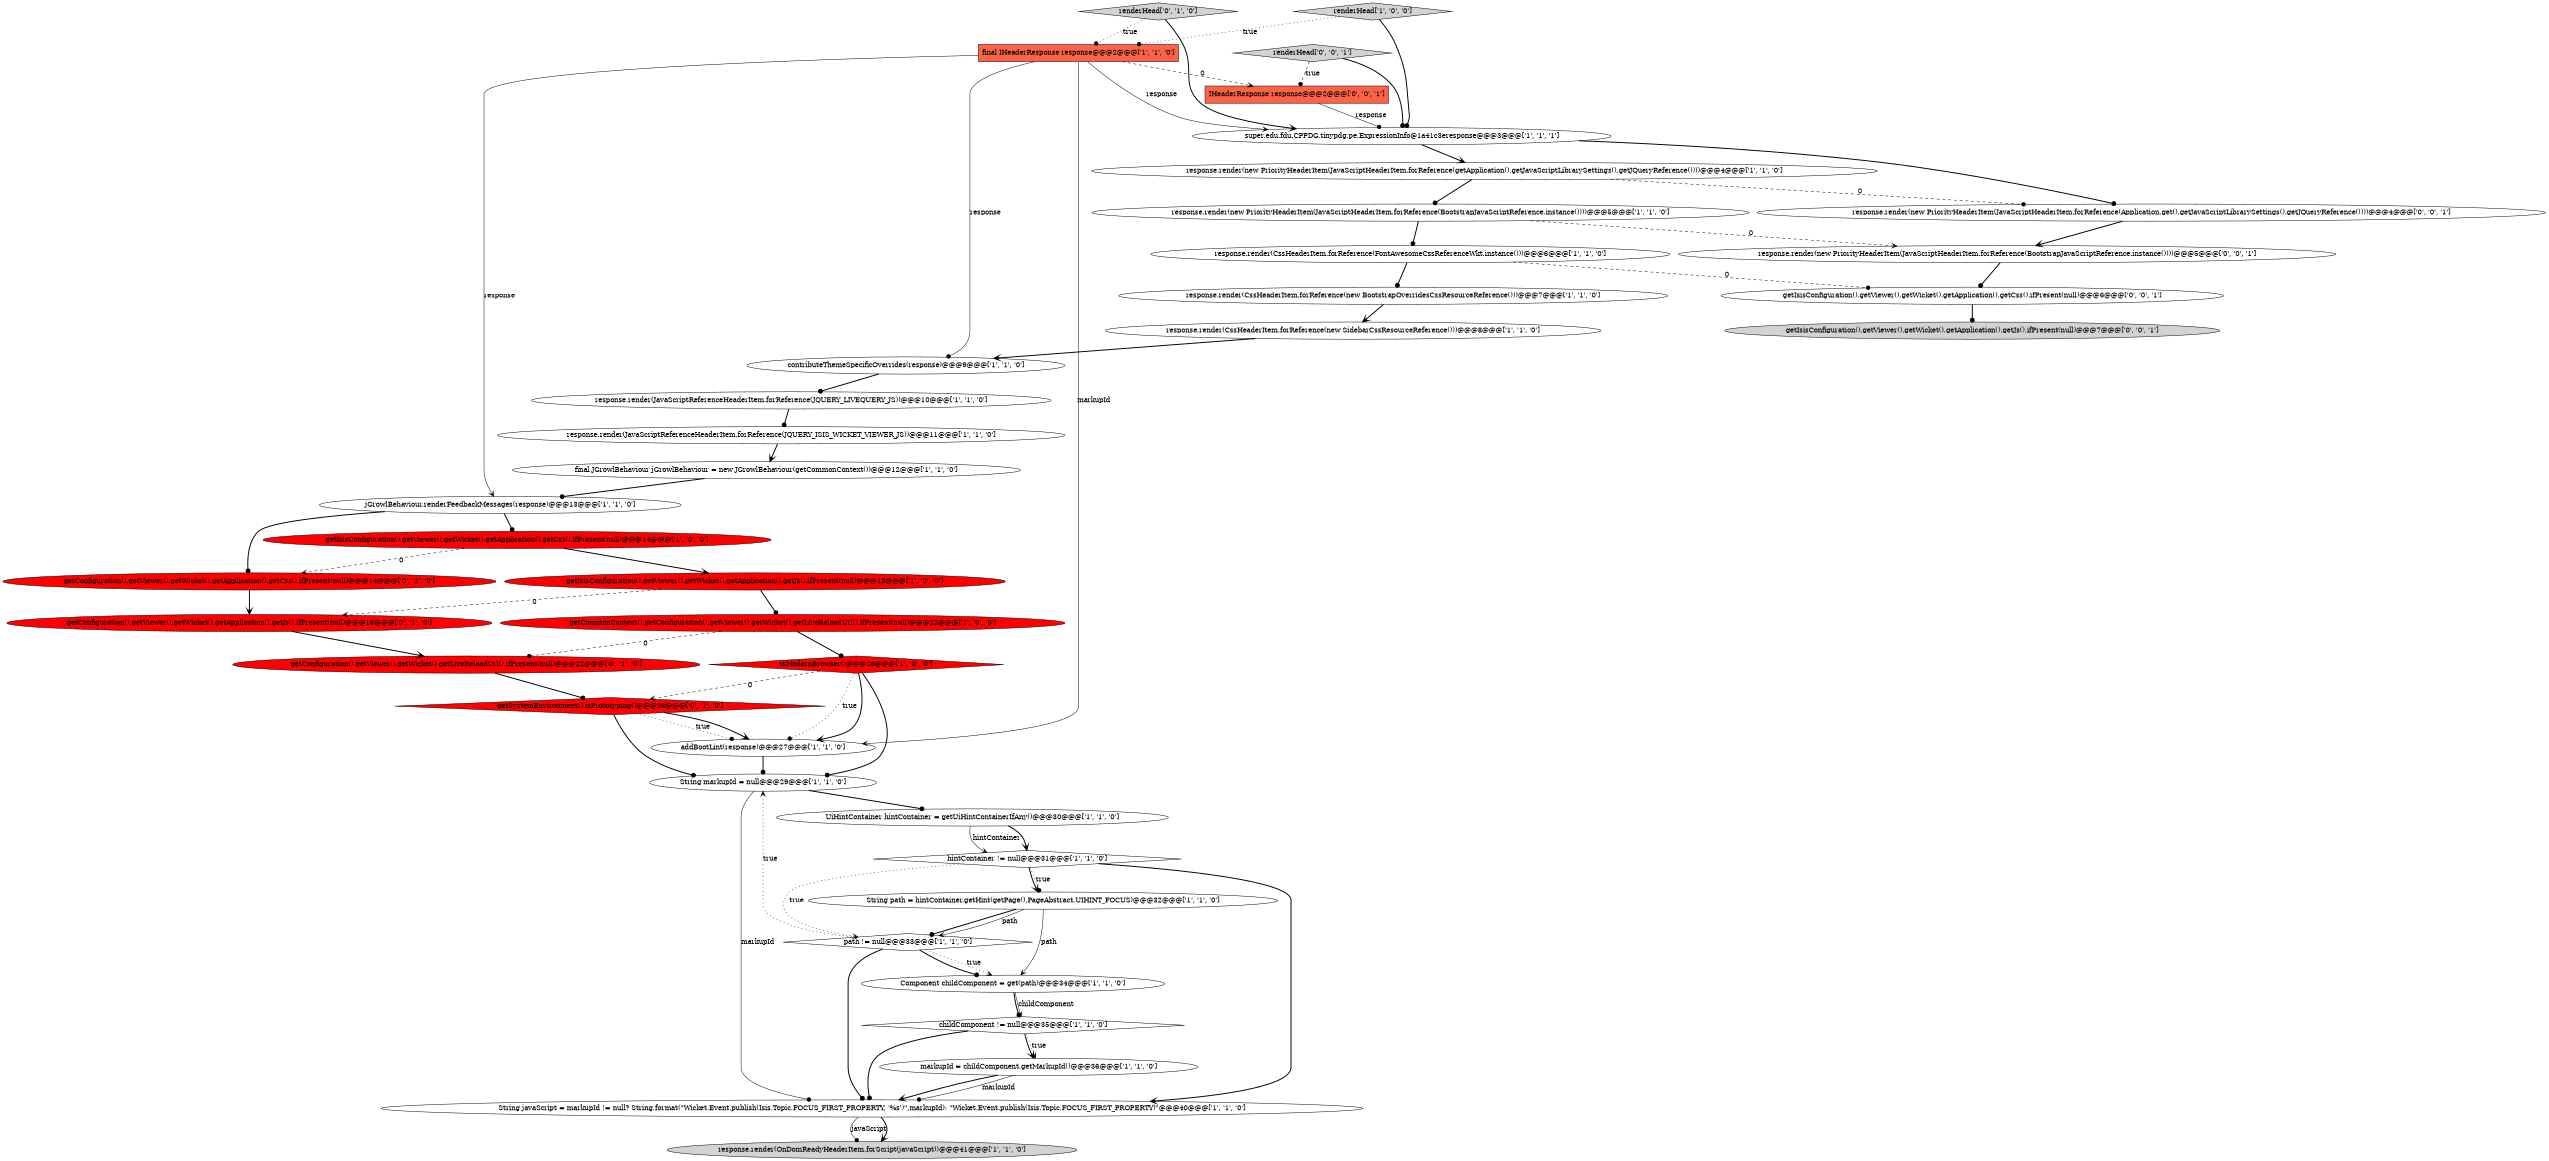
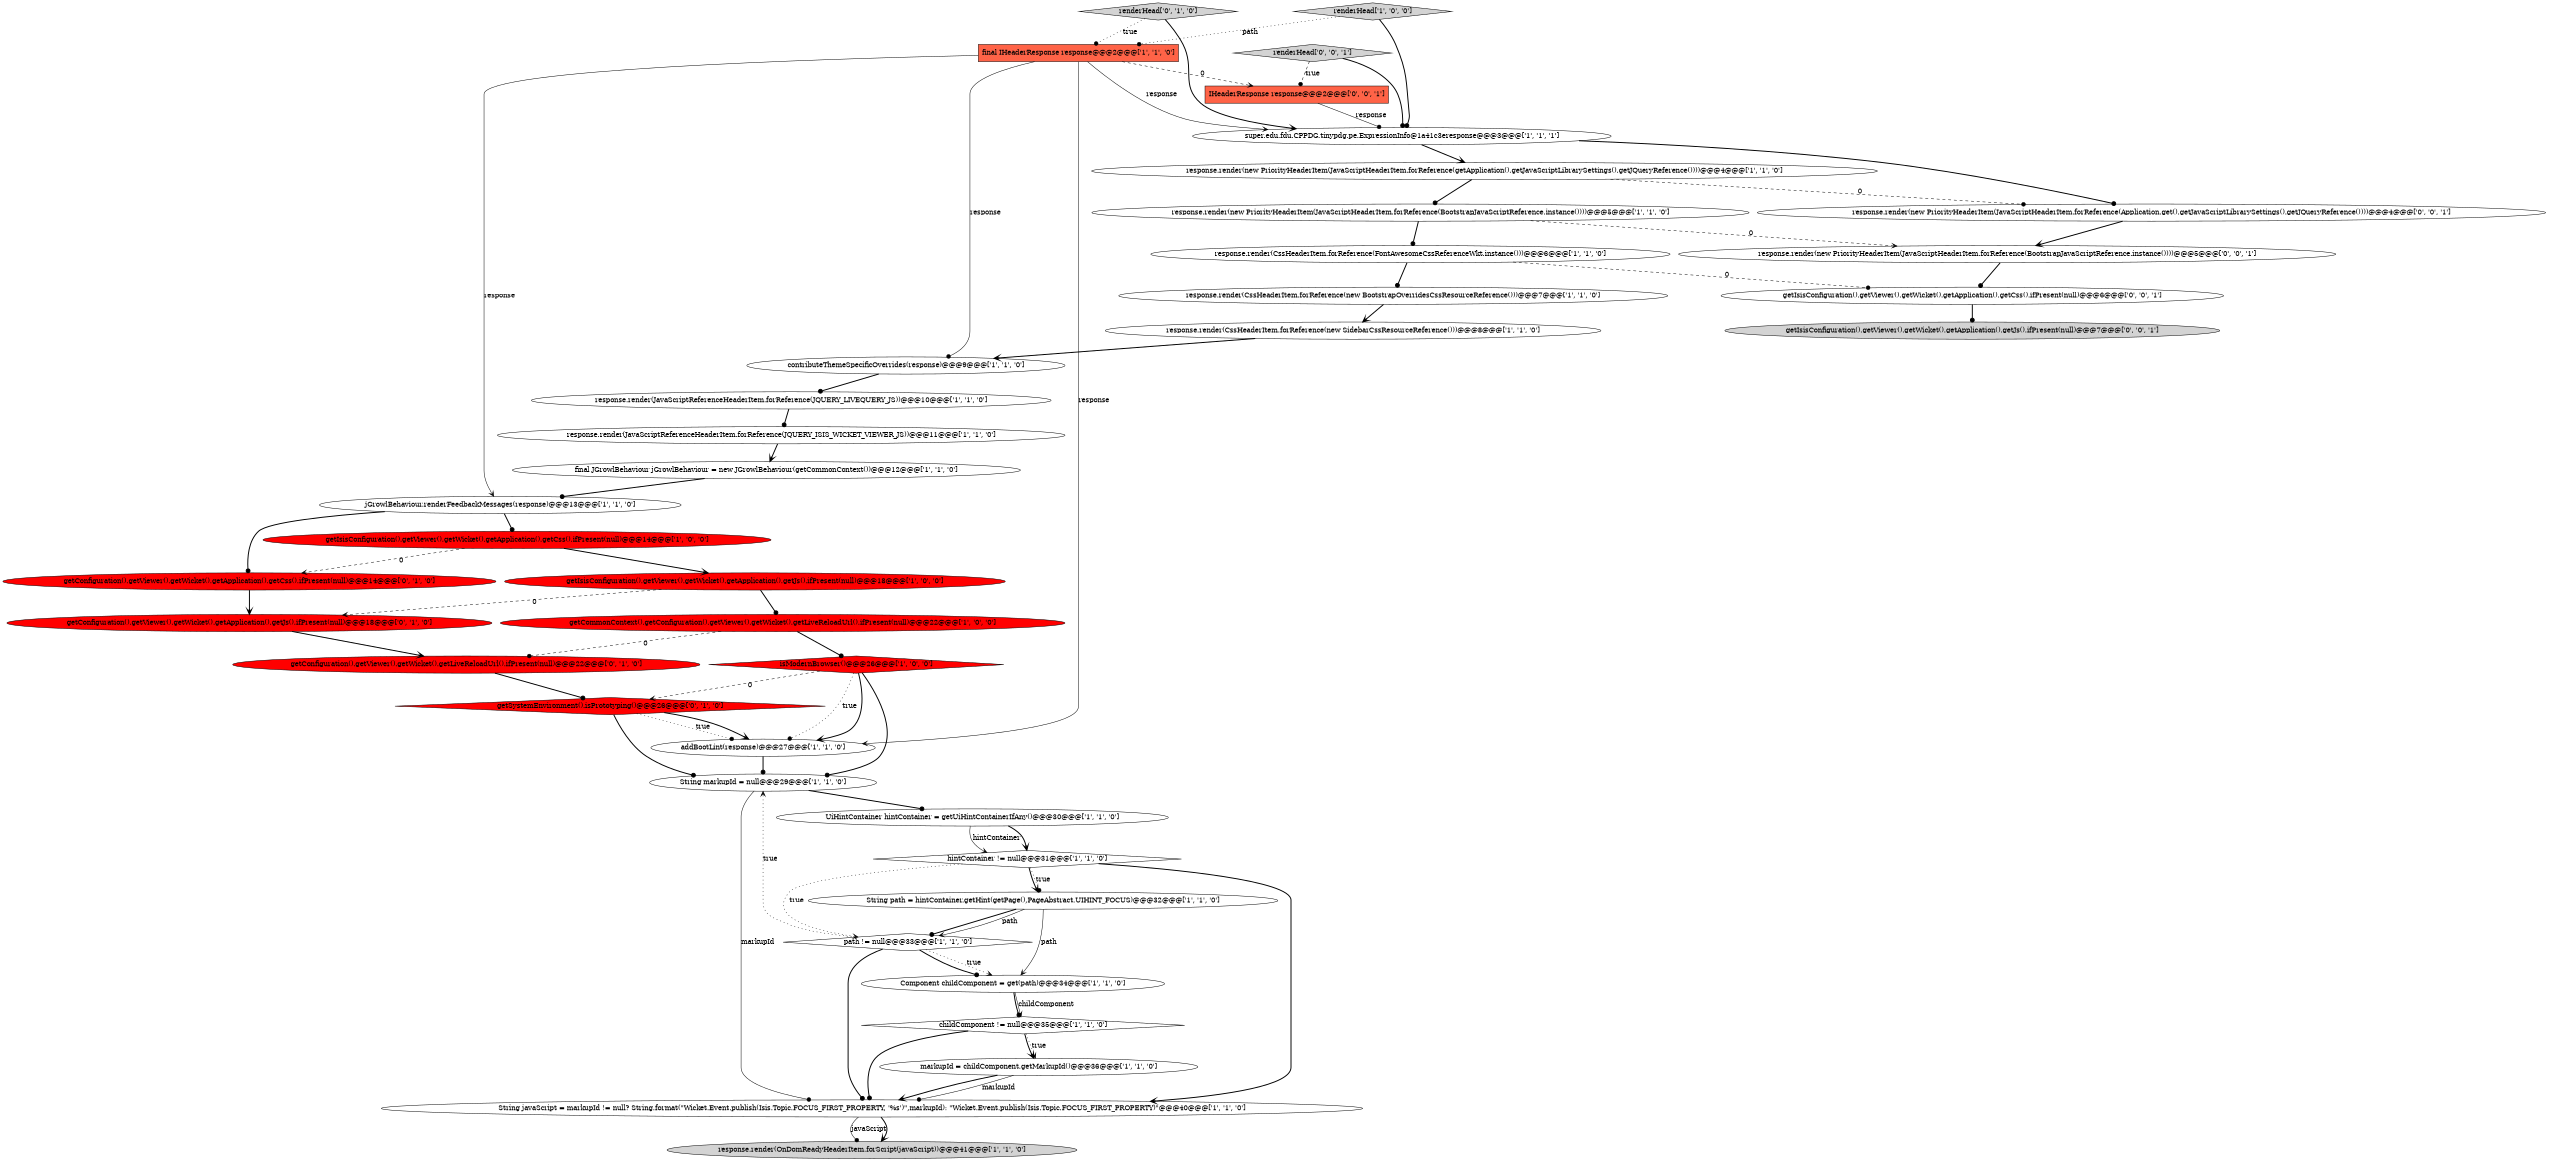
(1250, 32) -> (1250, 32)
(1094, 400) -> (1094, 400)
